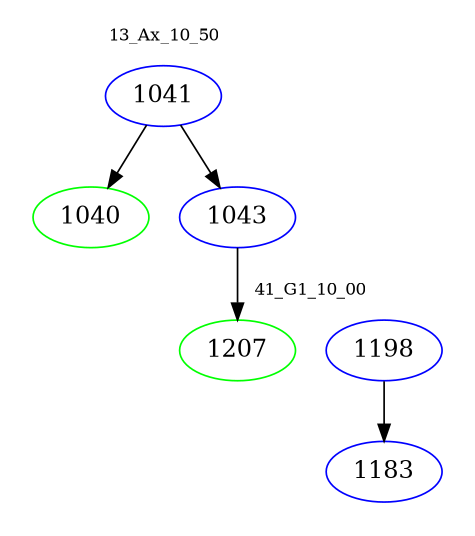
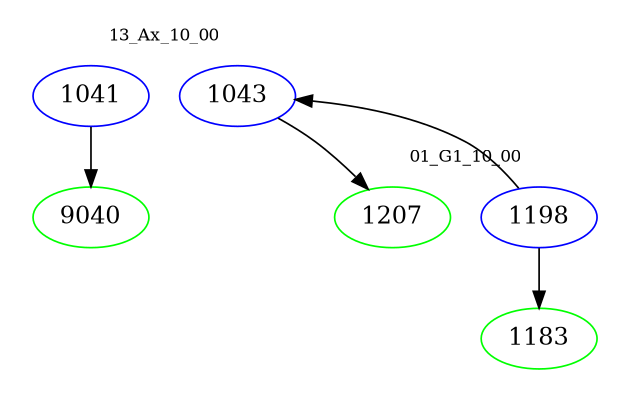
(164, 36) -> (164, 36)
(196, 149) -> (425, 124)
(91, 217) -> (91, 217)
(311, 291) -> (466, 158)
(384, 472) -> (539, 339)
